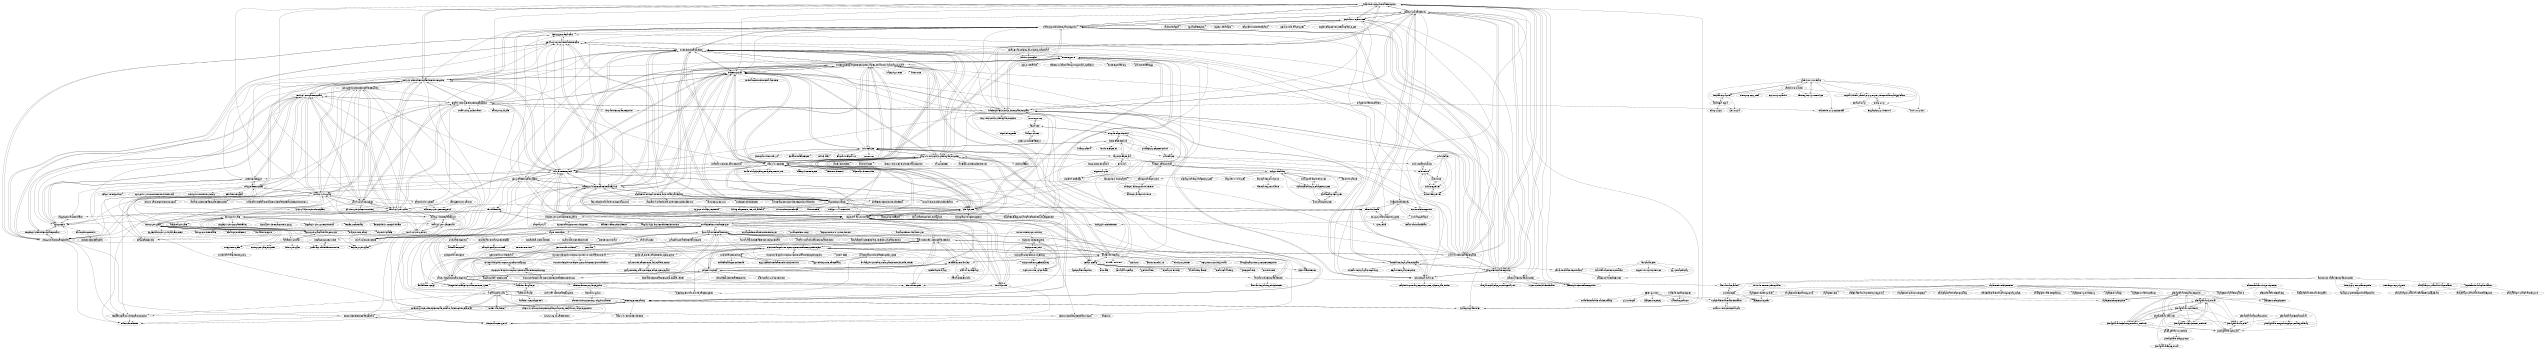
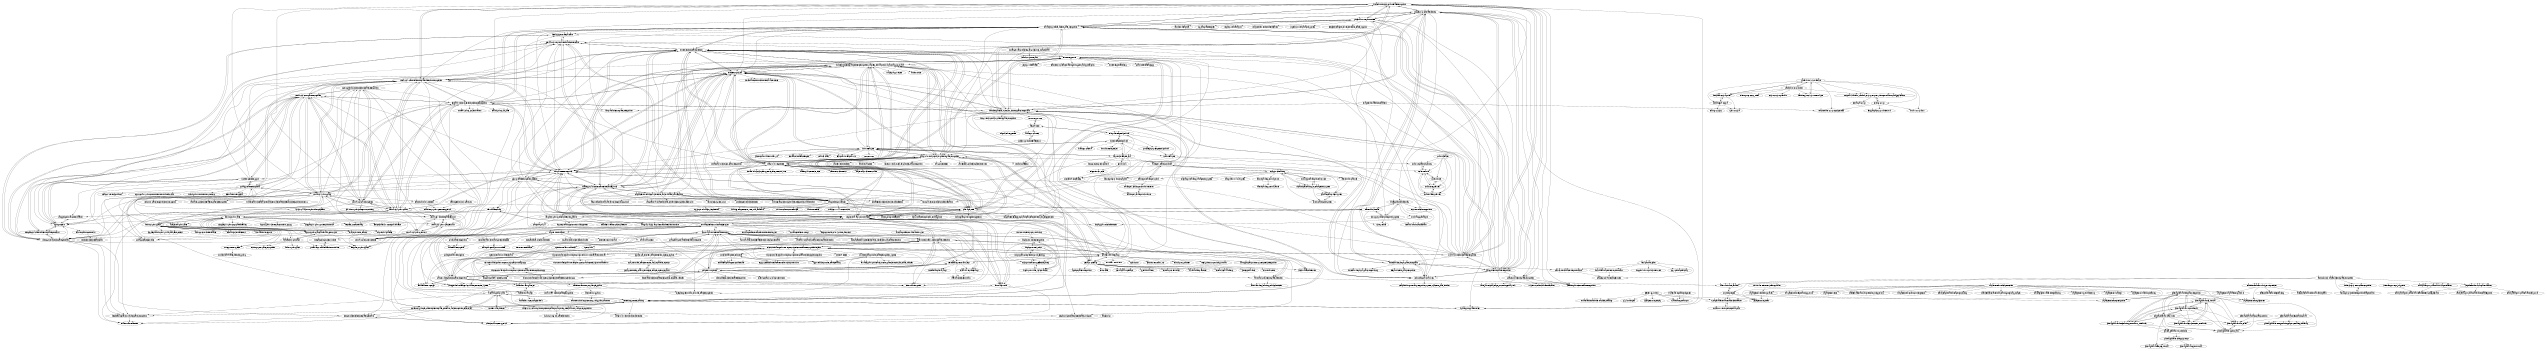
(524, 248) -> (524, 248)
none -> (2191, 346)
